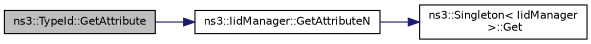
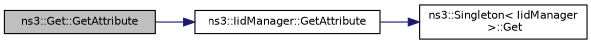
(80, 22) -> (80, 22)
(287, 22) -> (287, 22)
